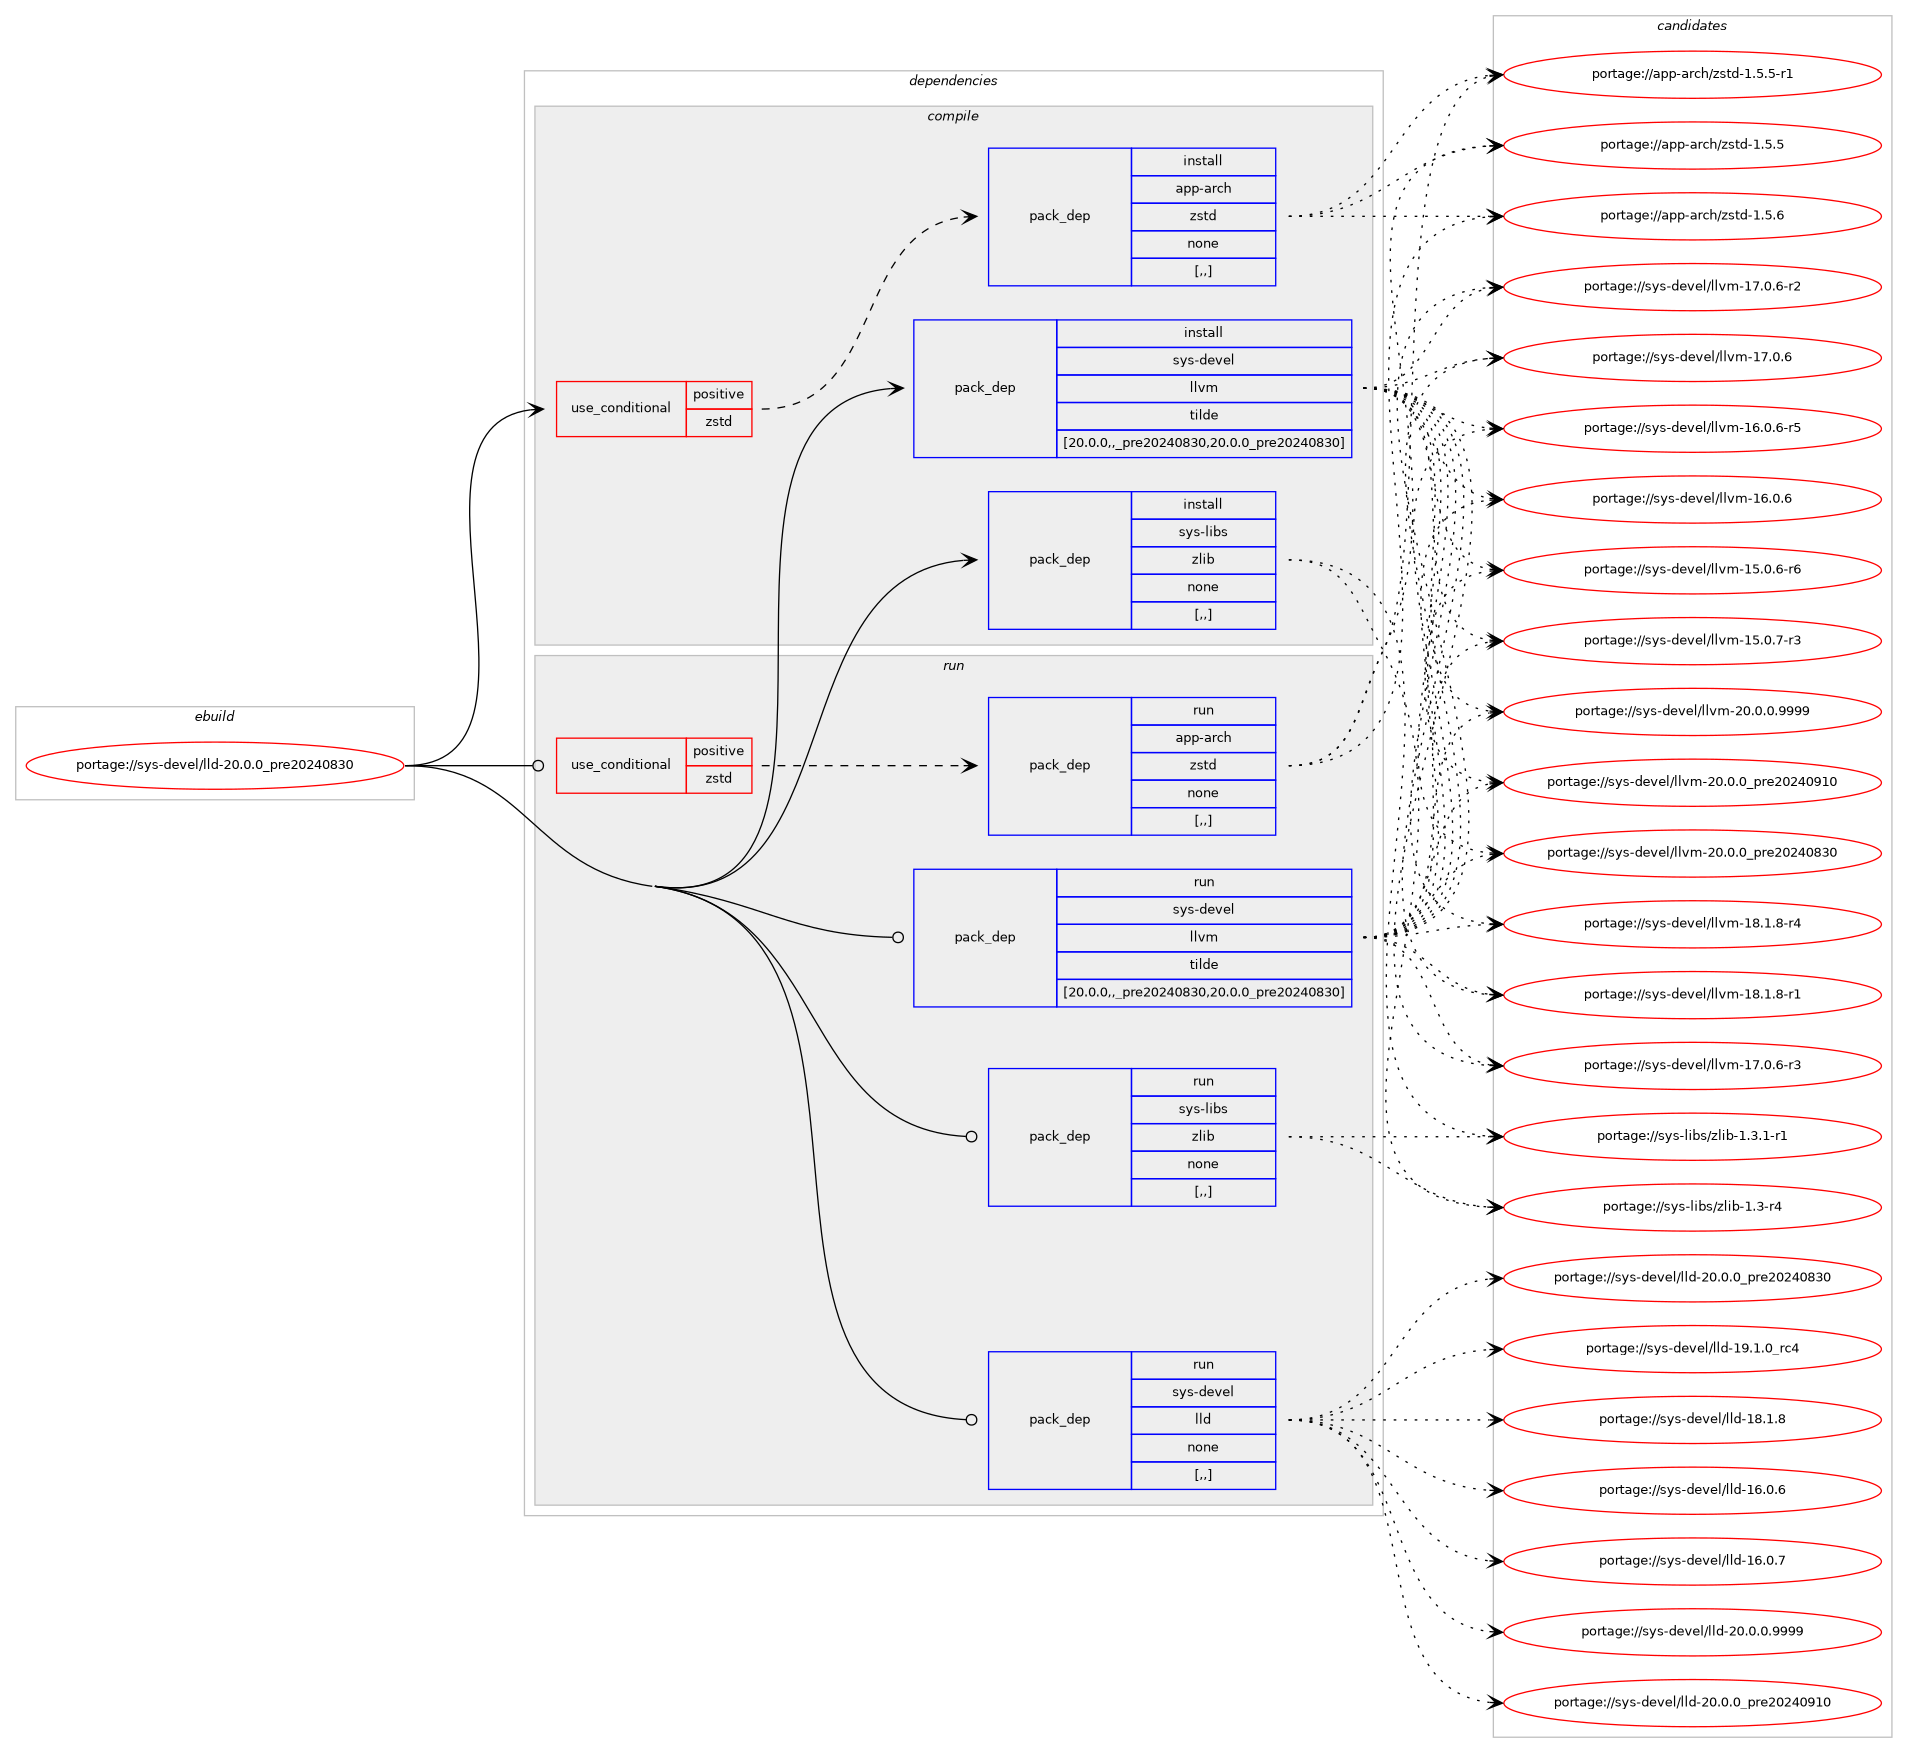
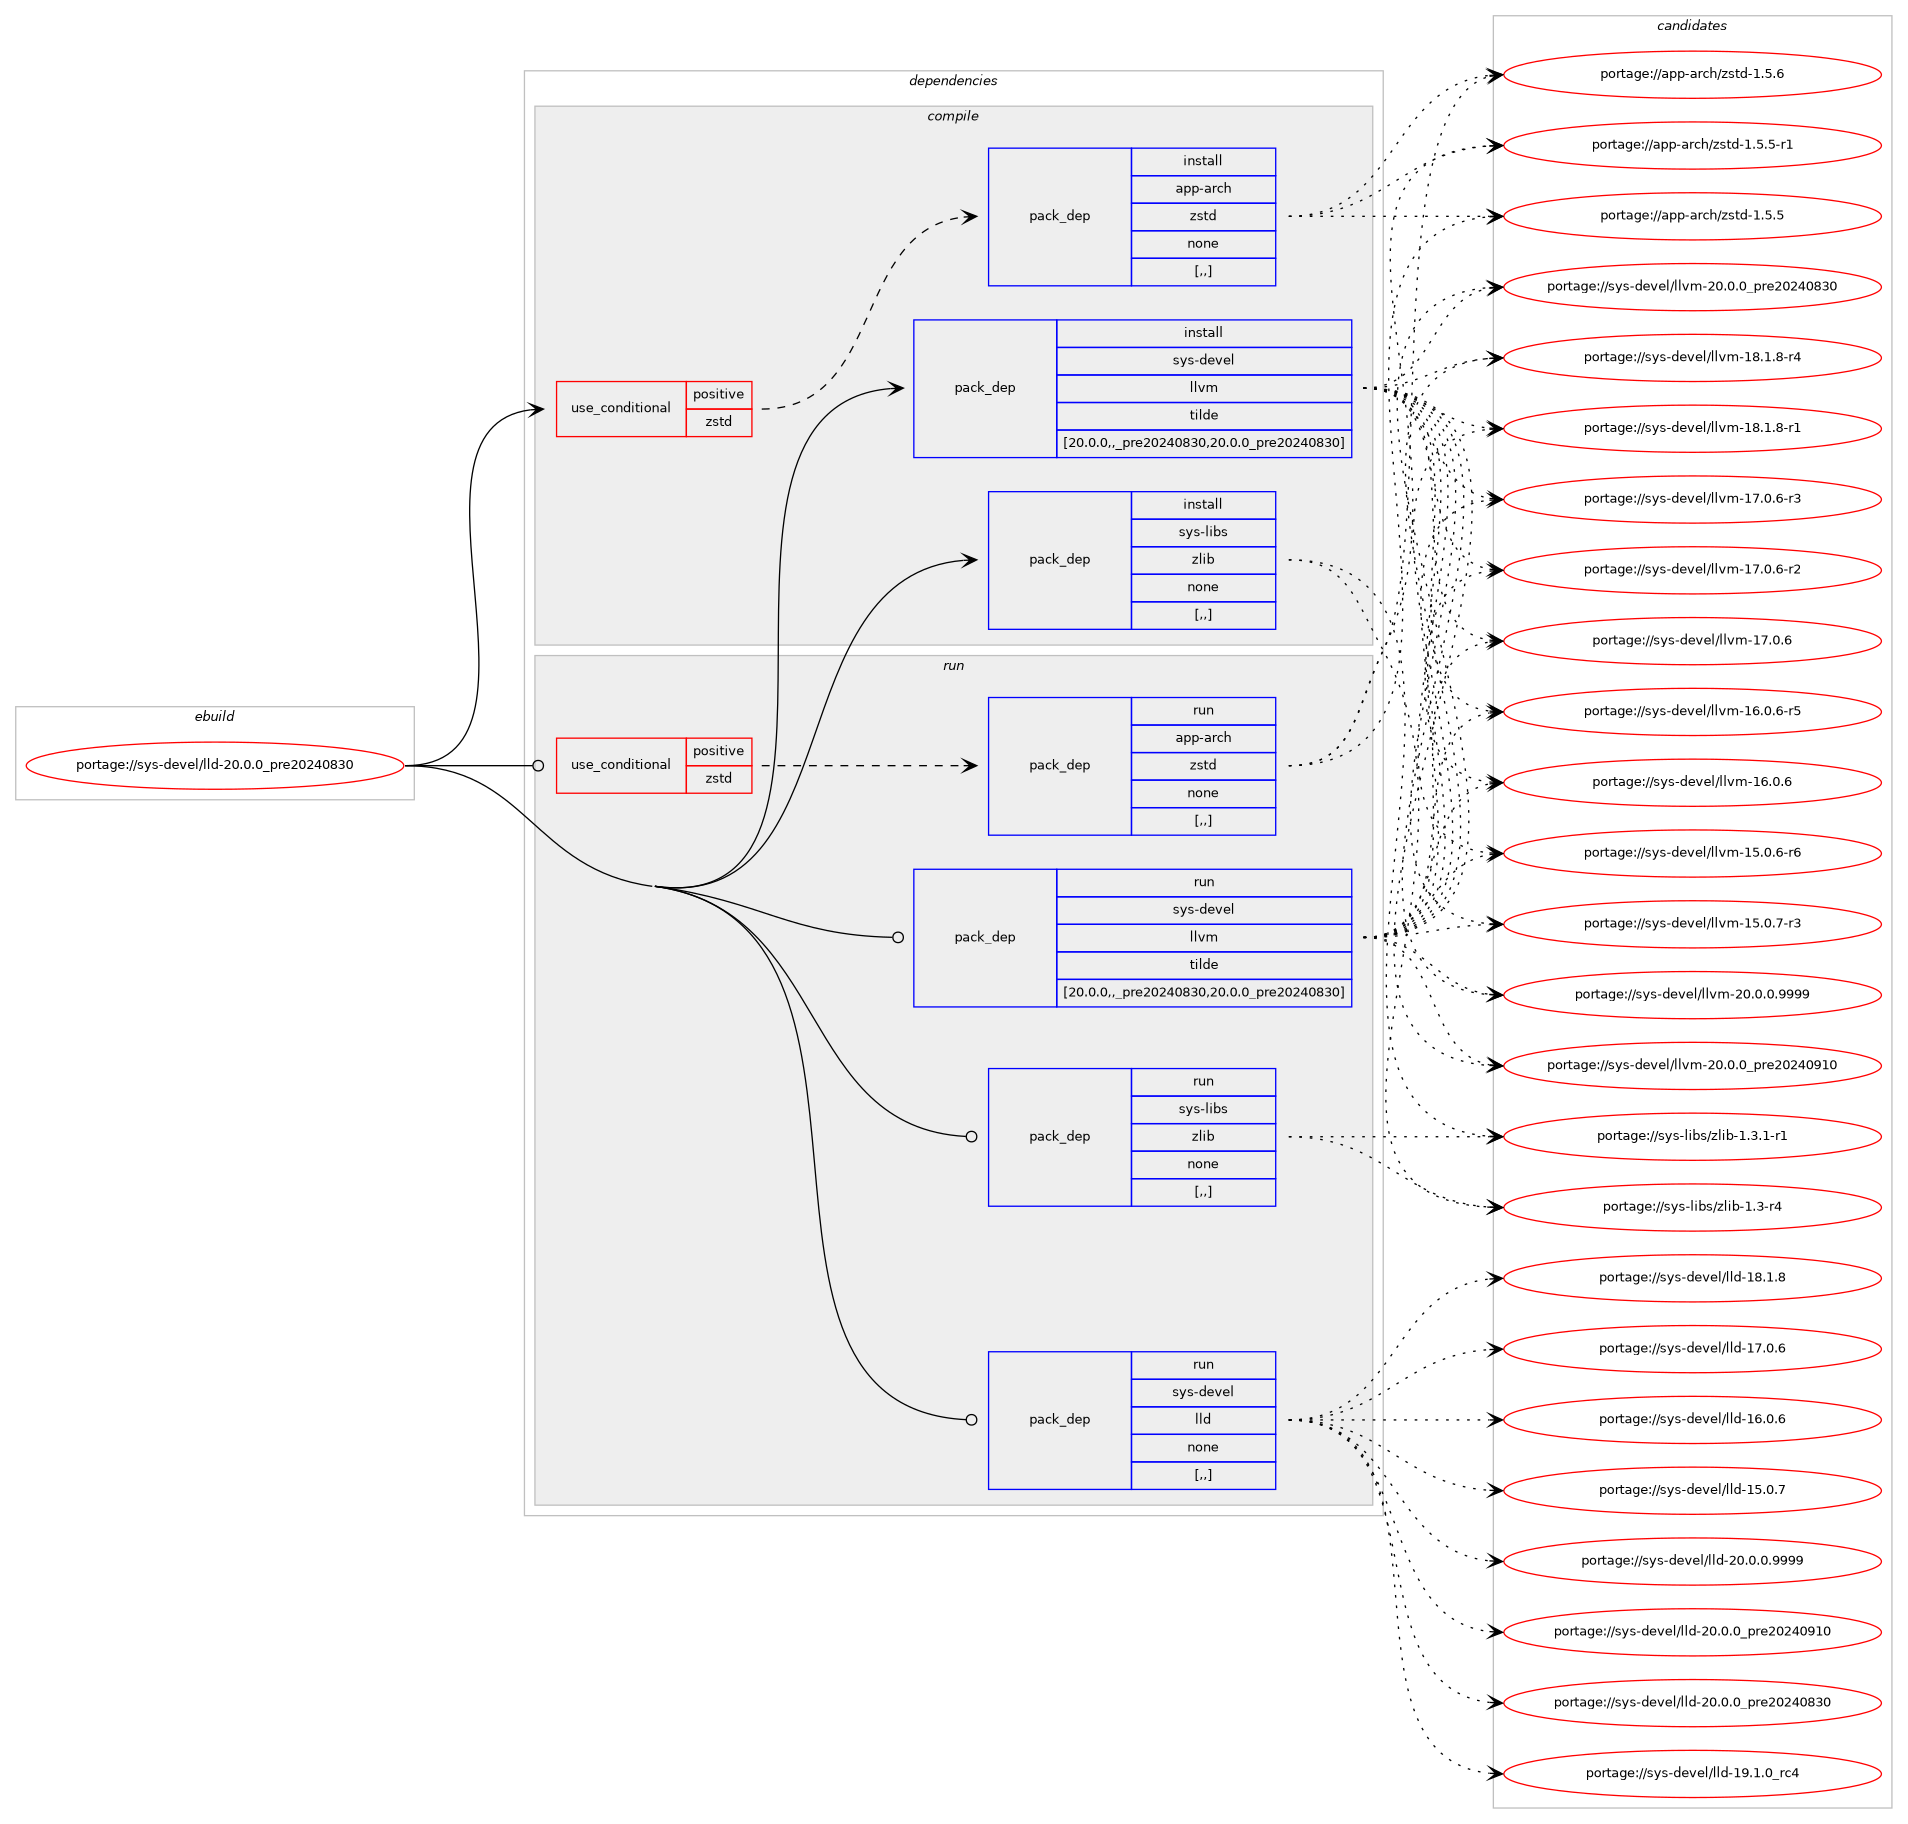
none -> (1693, 1349)
(1693, 1562) -> (1693, 1491)
